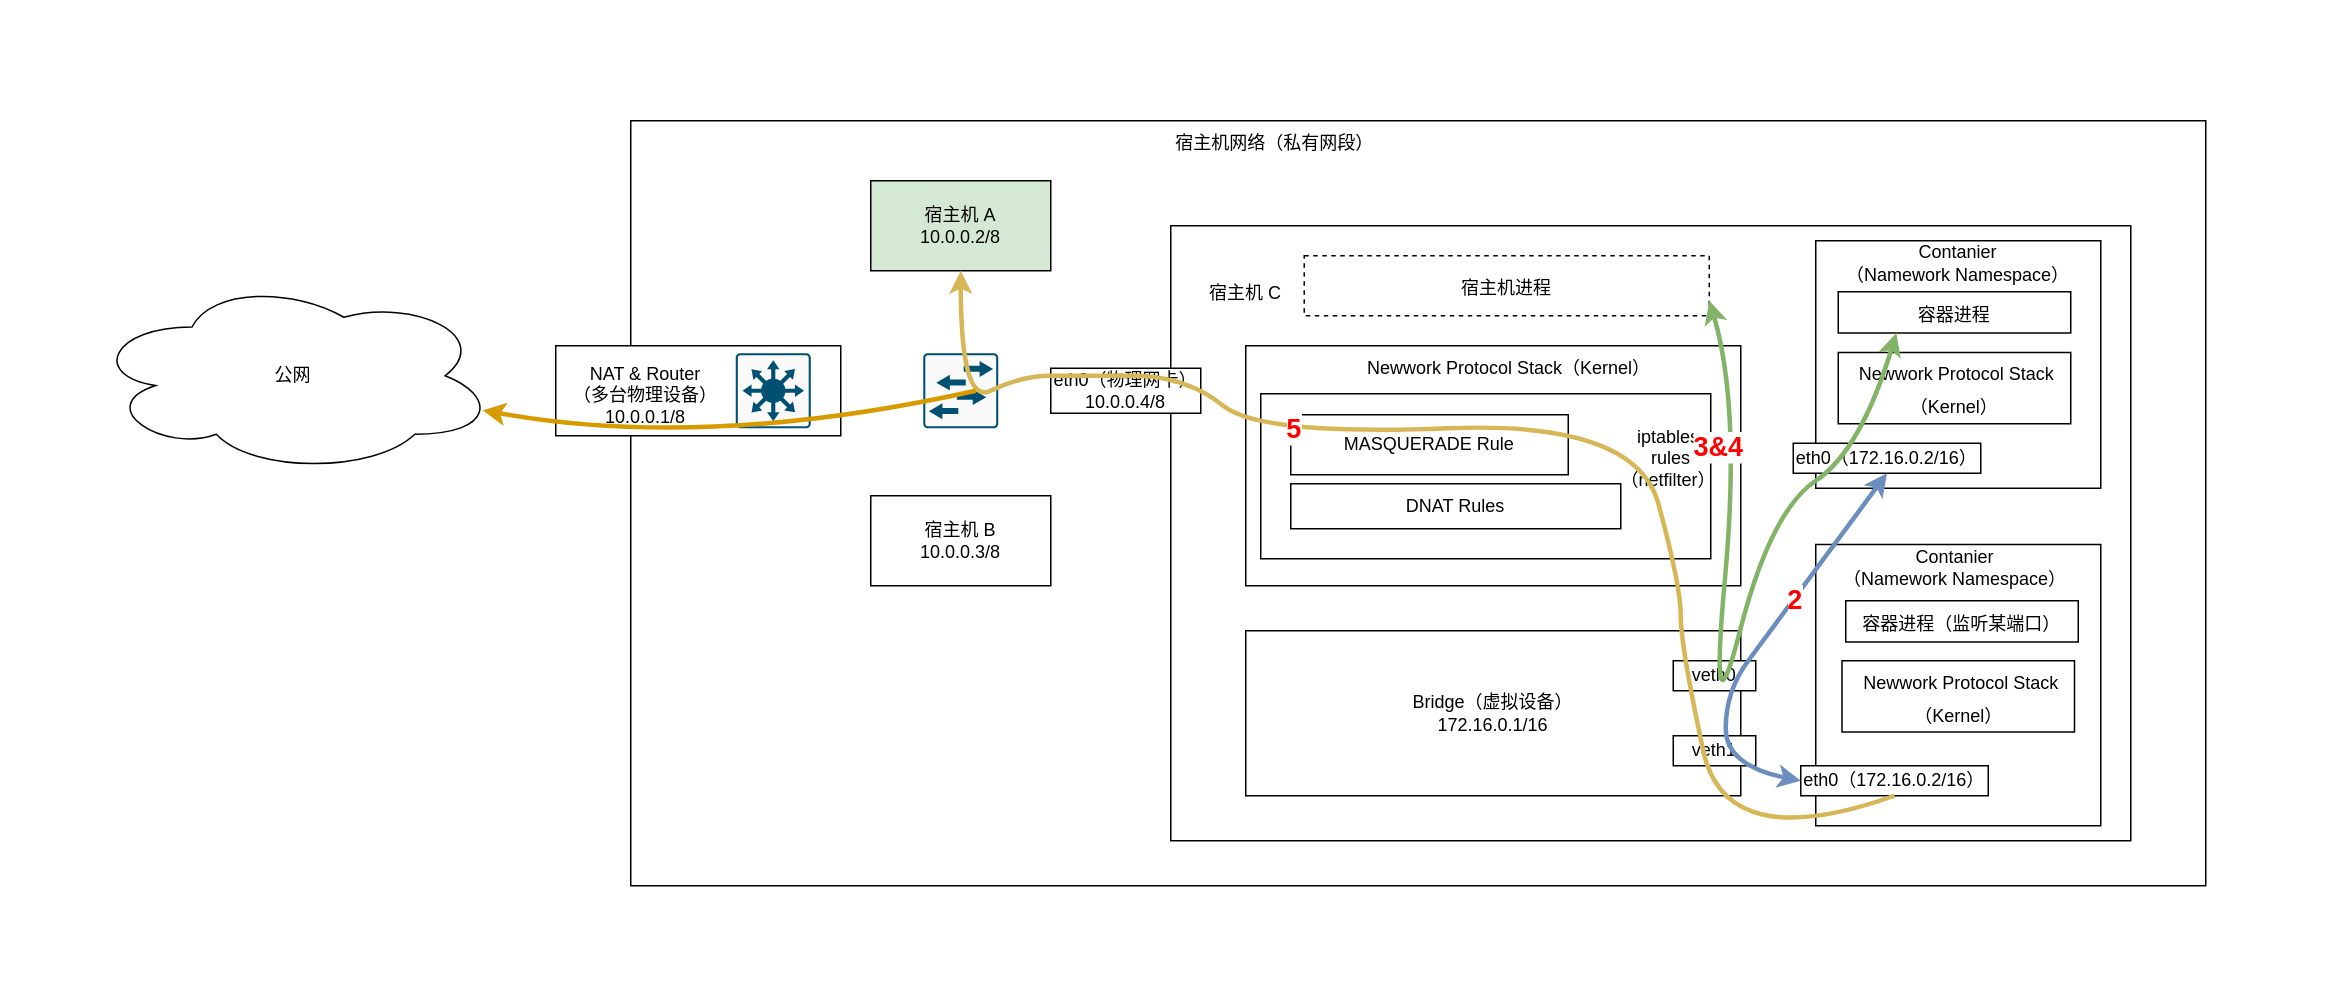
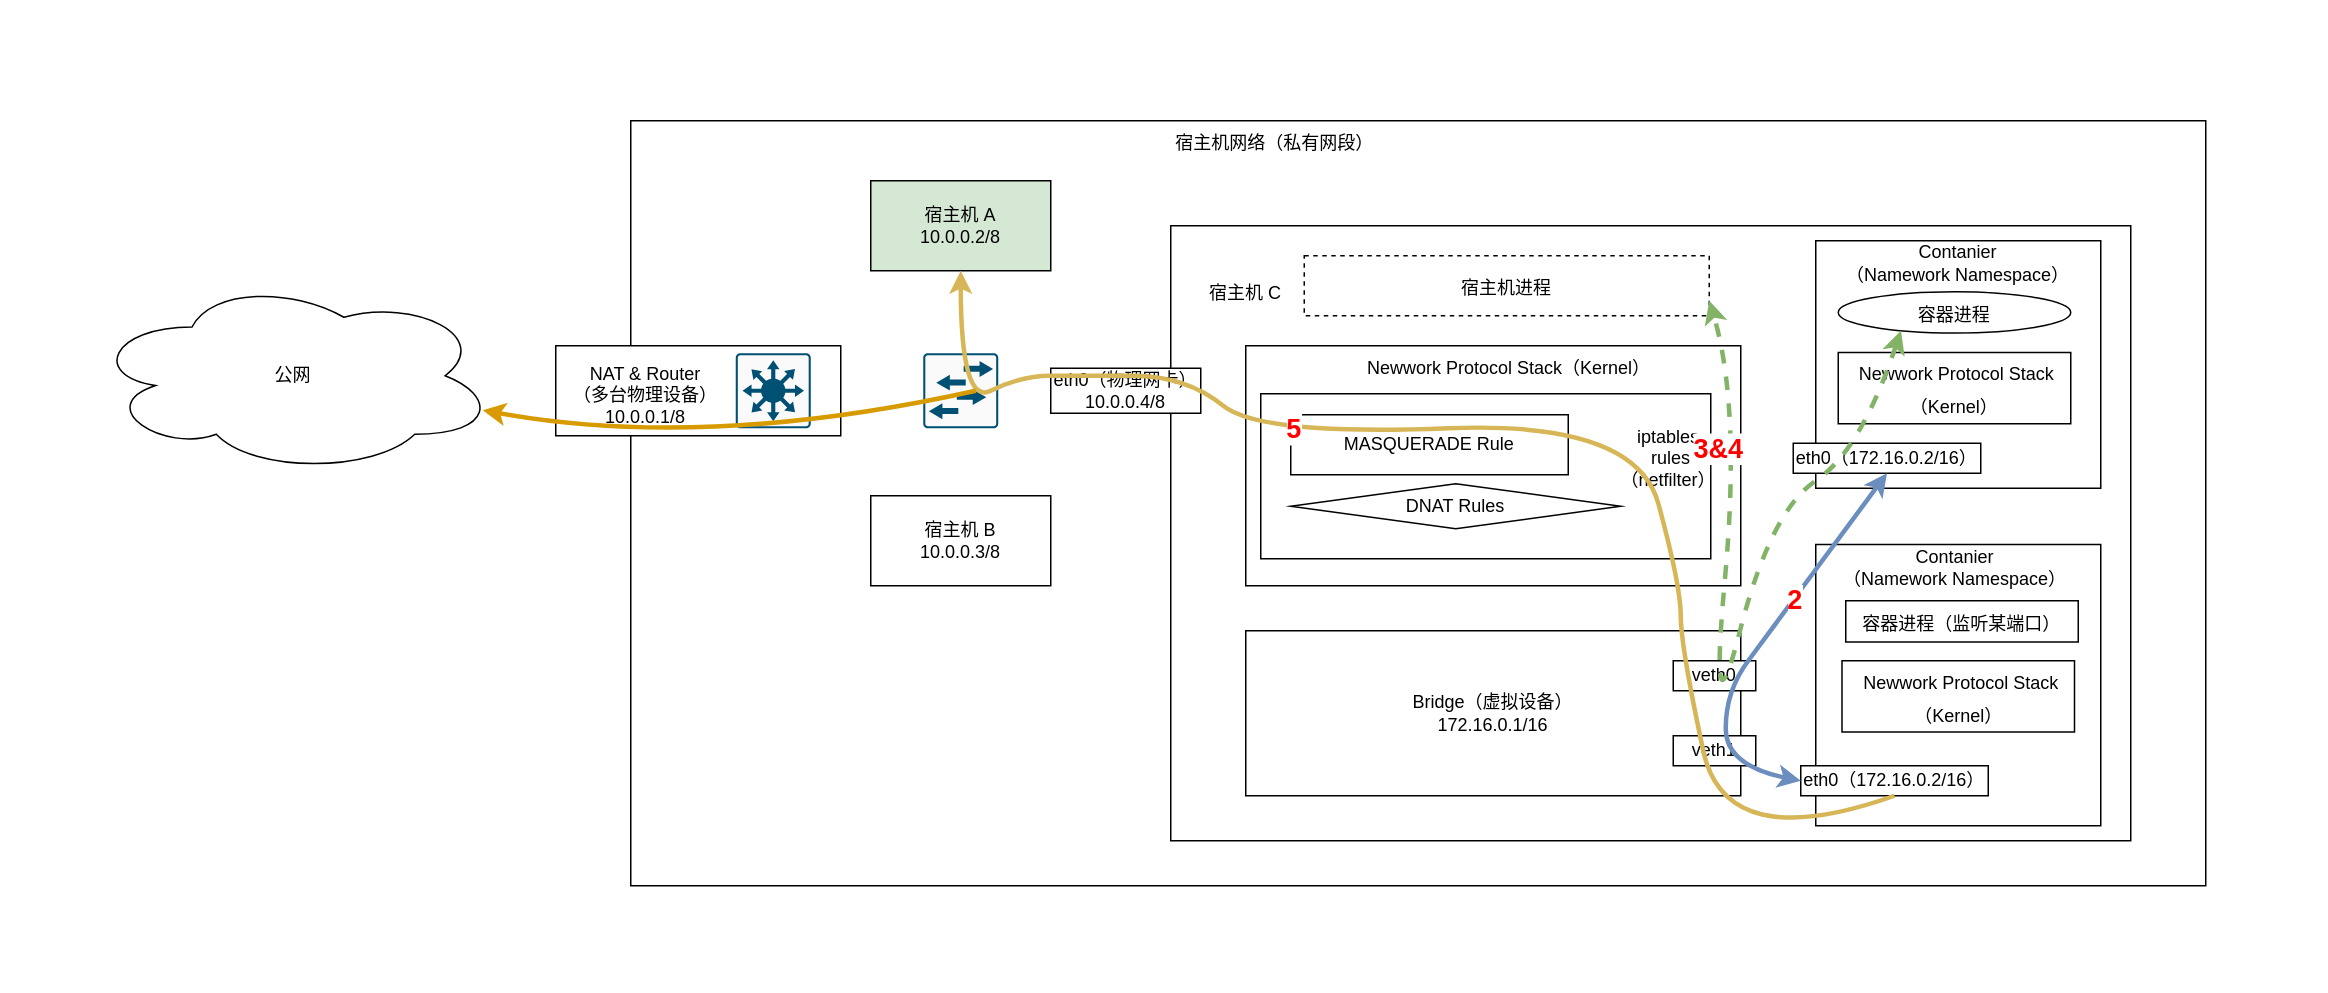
(1955, 312) -> (1955, 312)
(1874, 397) -> (1882, 383)
(1456, 506) -> (1456, 506)
